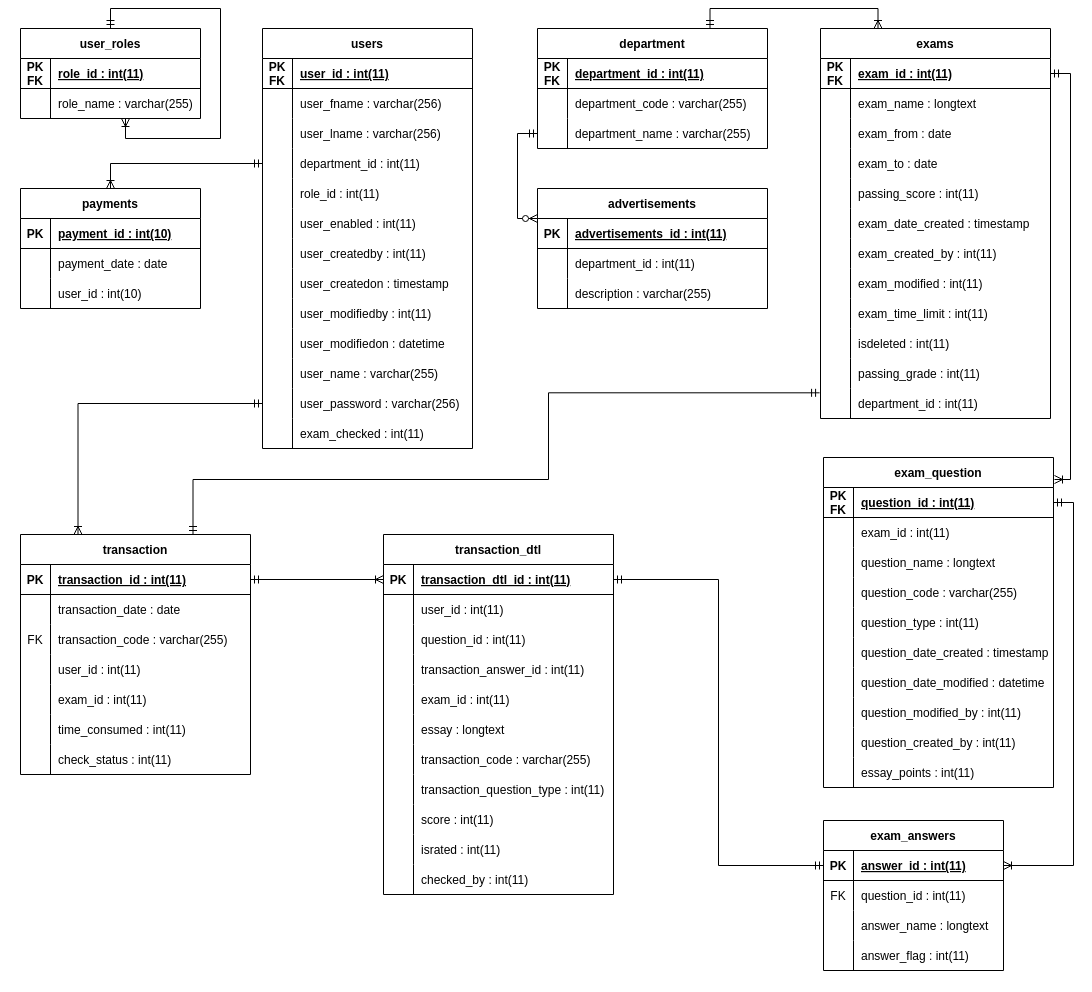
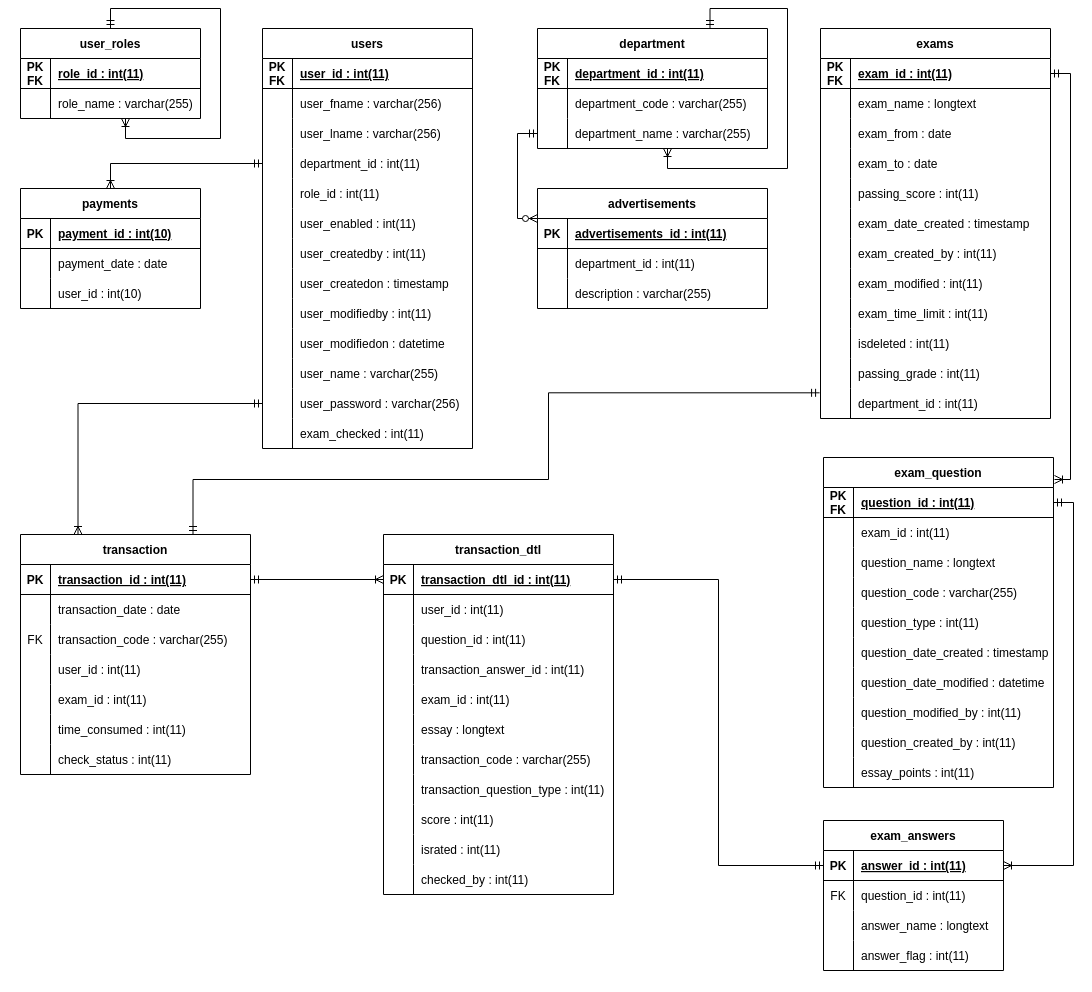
(841, 9) -> (788, 157)
